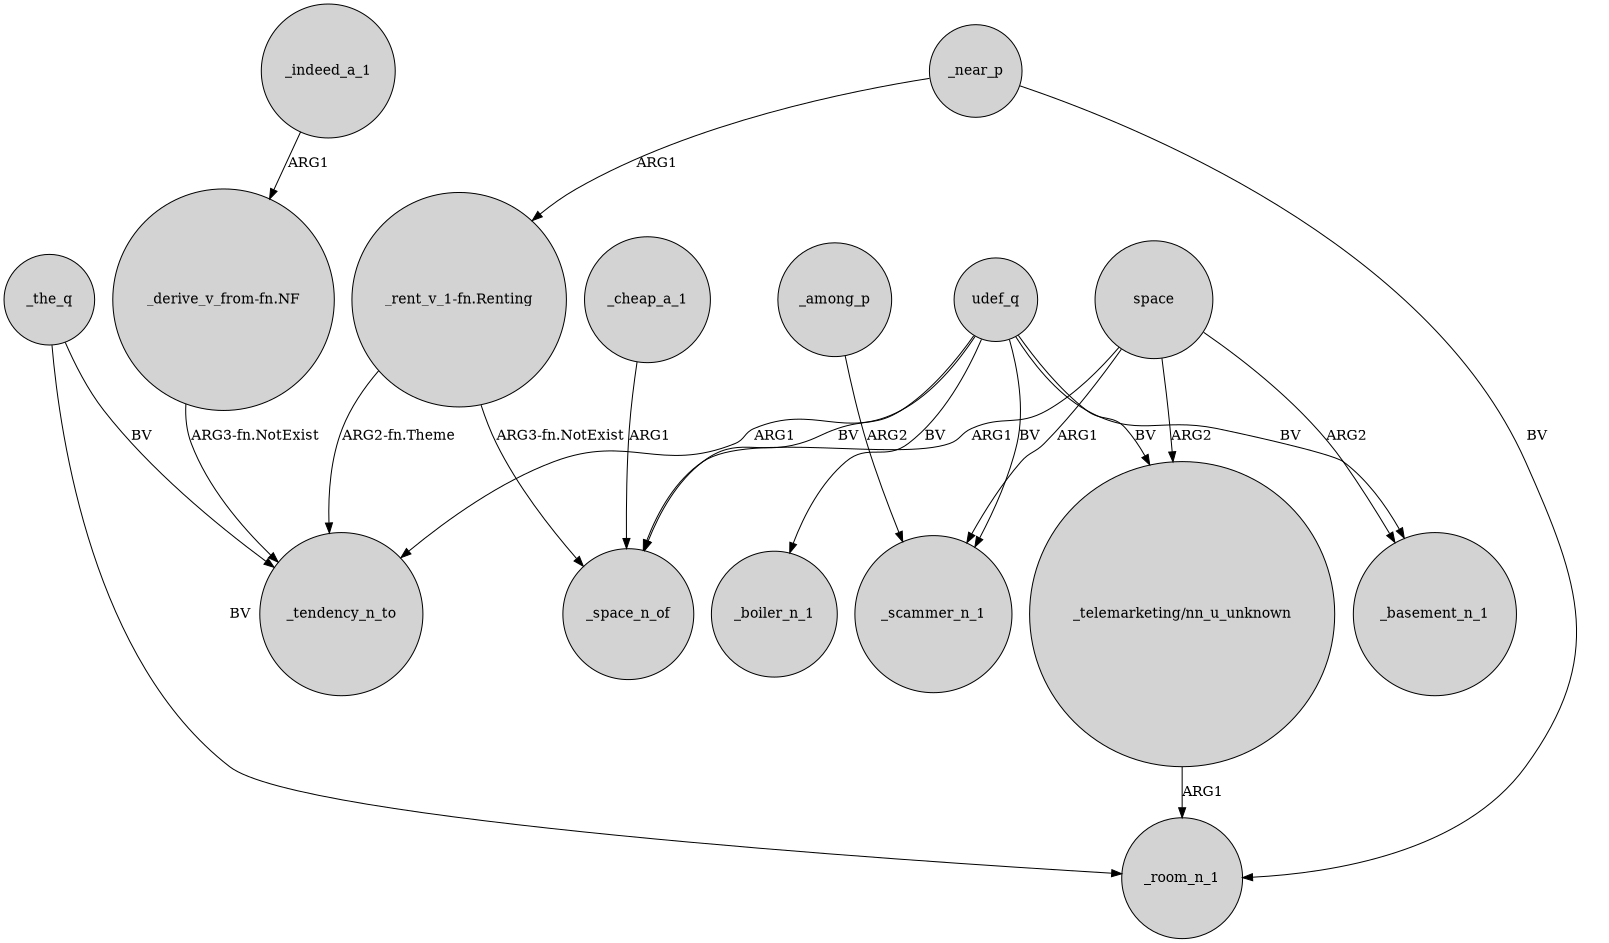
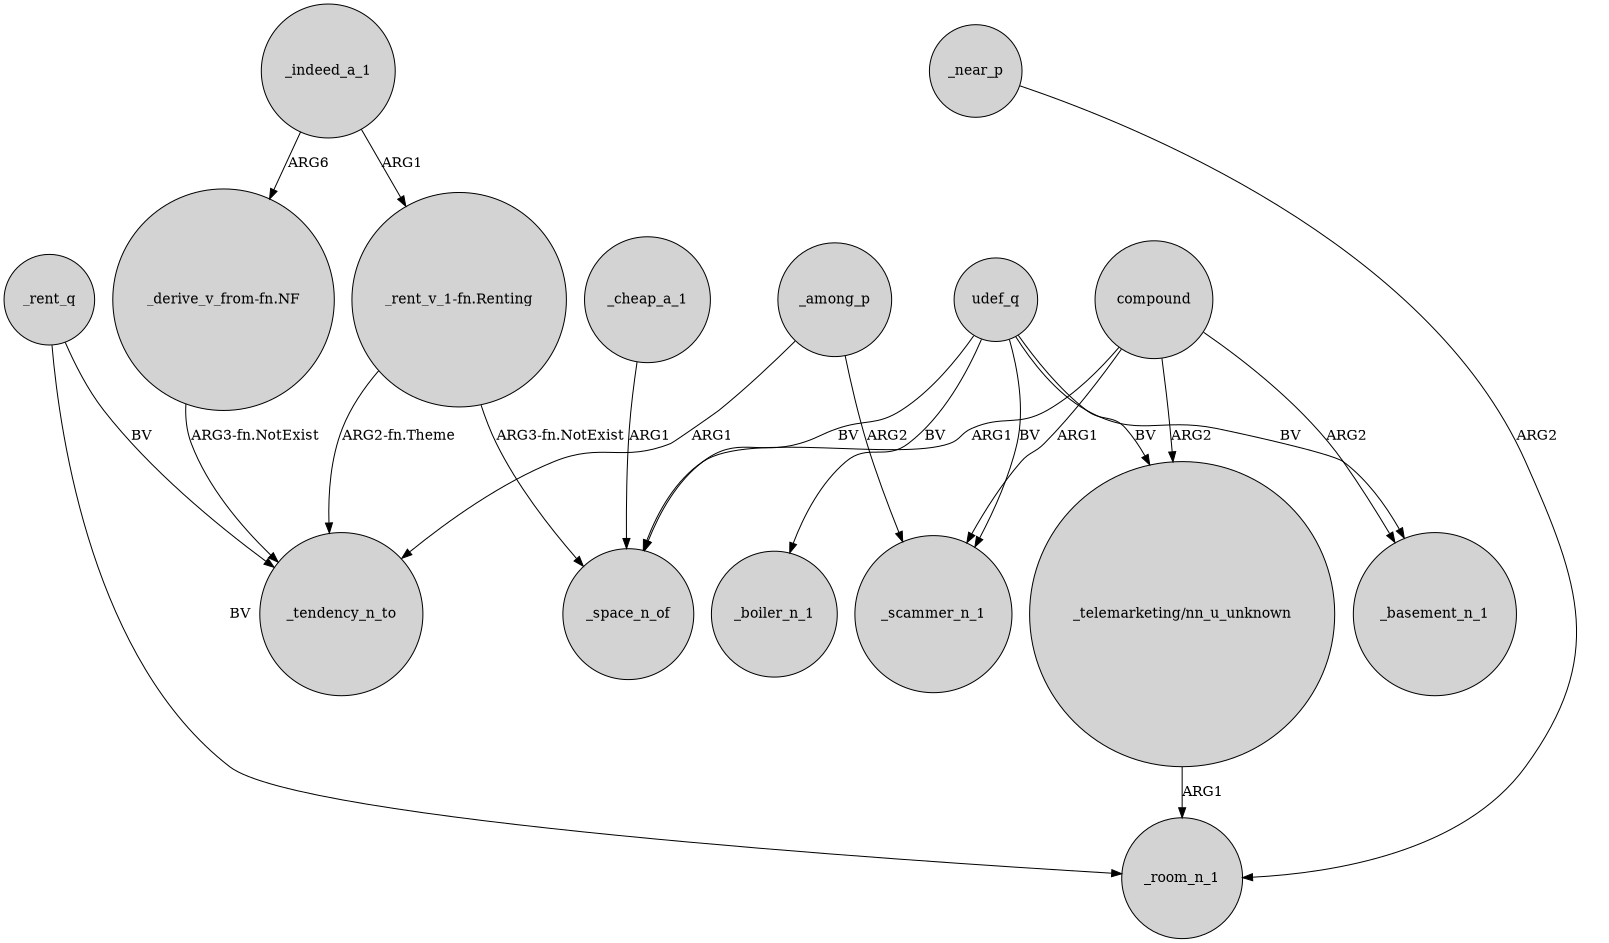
(727, 125) -> (381, 163)
(309, 163) -> (309, 163)
(49, 300) -> (49, 300)
(1154, 300) -> (1154, 300)
(1537, 436) -> (1537, 436)
(699, 453) -> (608, 452)
